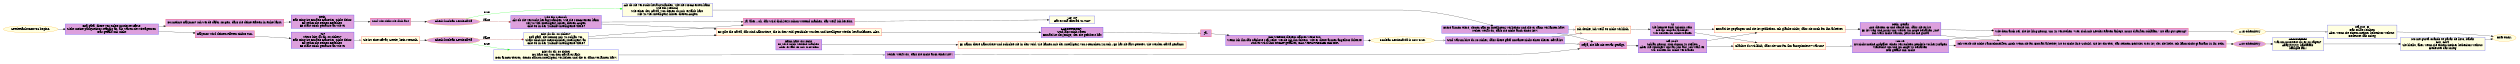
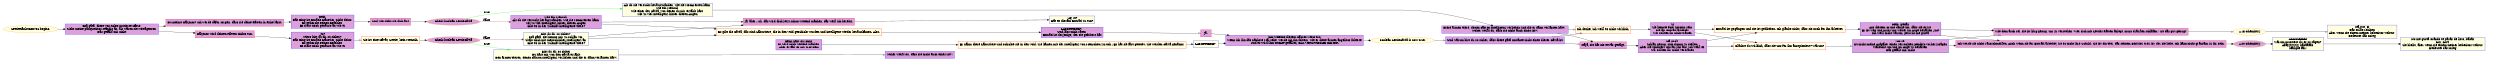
(1072, 20) -> (1072, 20)
(2504, 38) -> none
none -> (1206, 44)
(1266, 54) -> none
